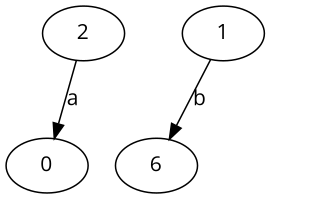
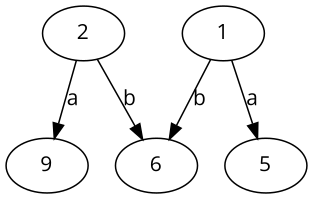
none -> (116, 93)
(47, 166) -> (47, 166)
none -> (266, 166)
